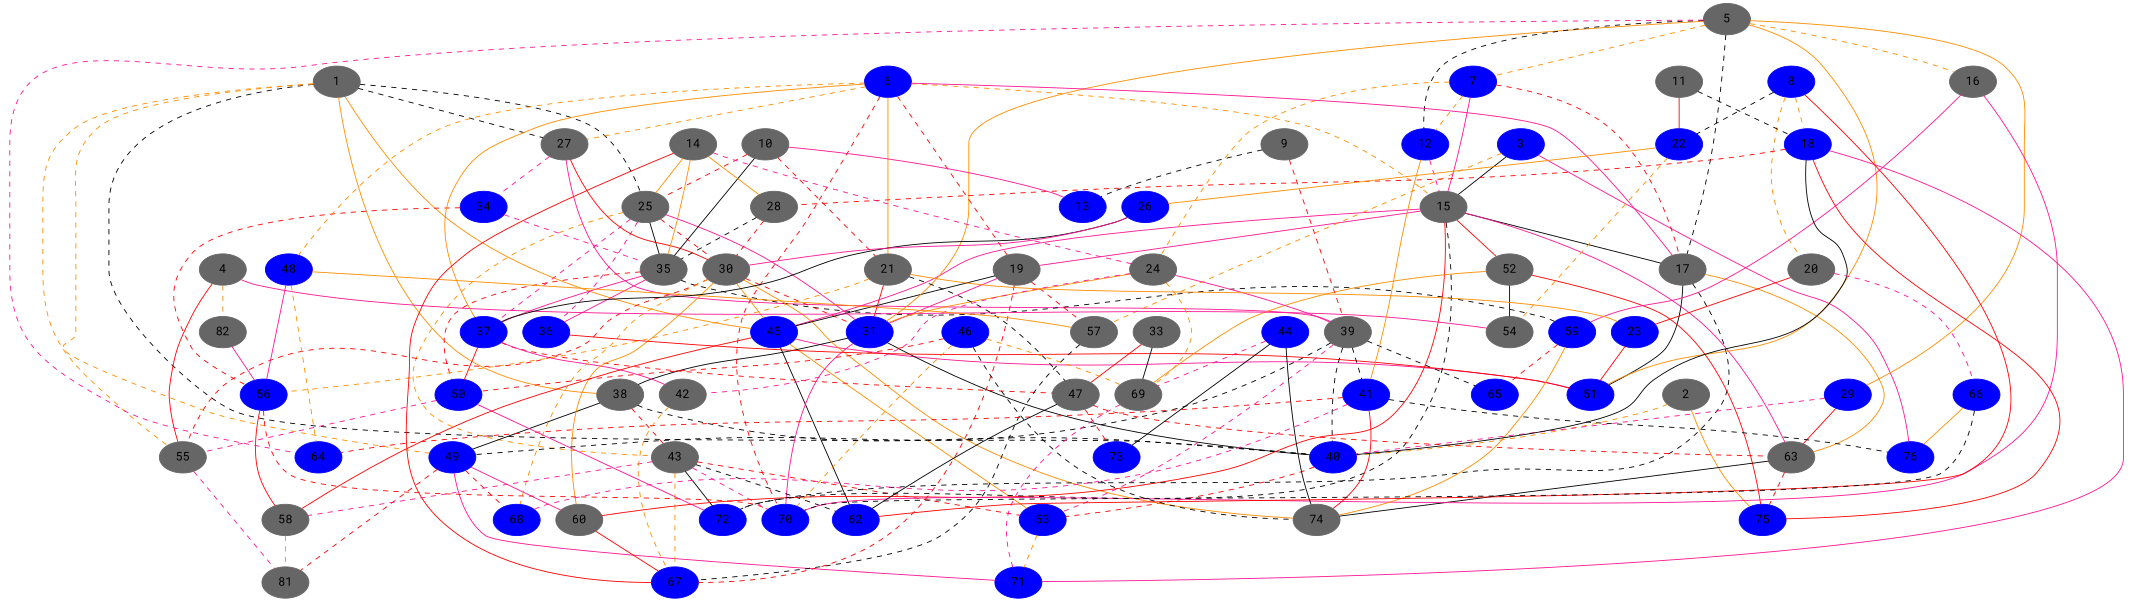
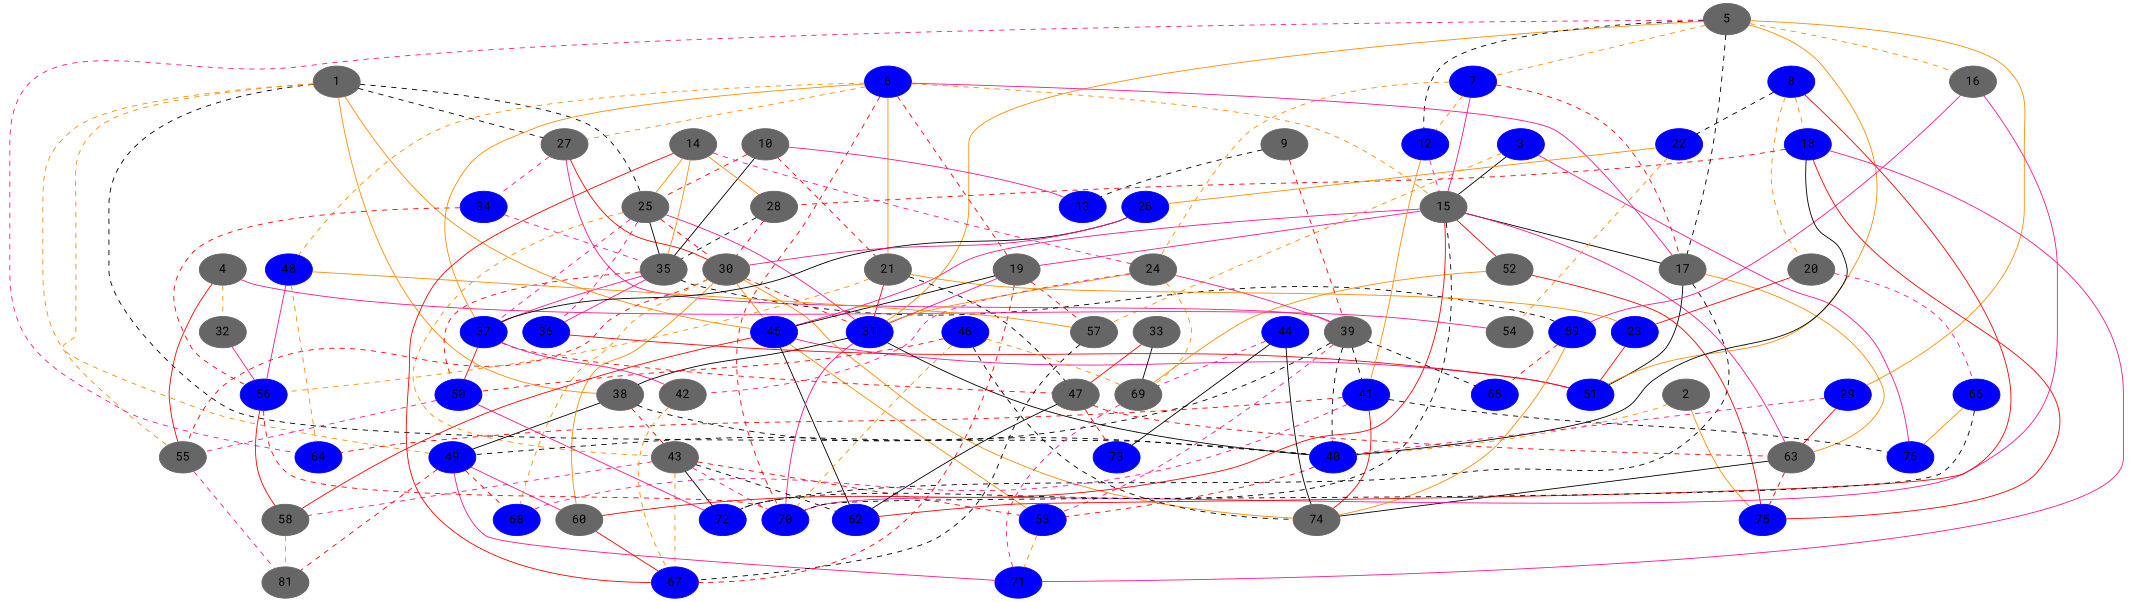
(1679, 82) -> none
(1510, 297) -> none
(223, 332) -> (223, 332)
